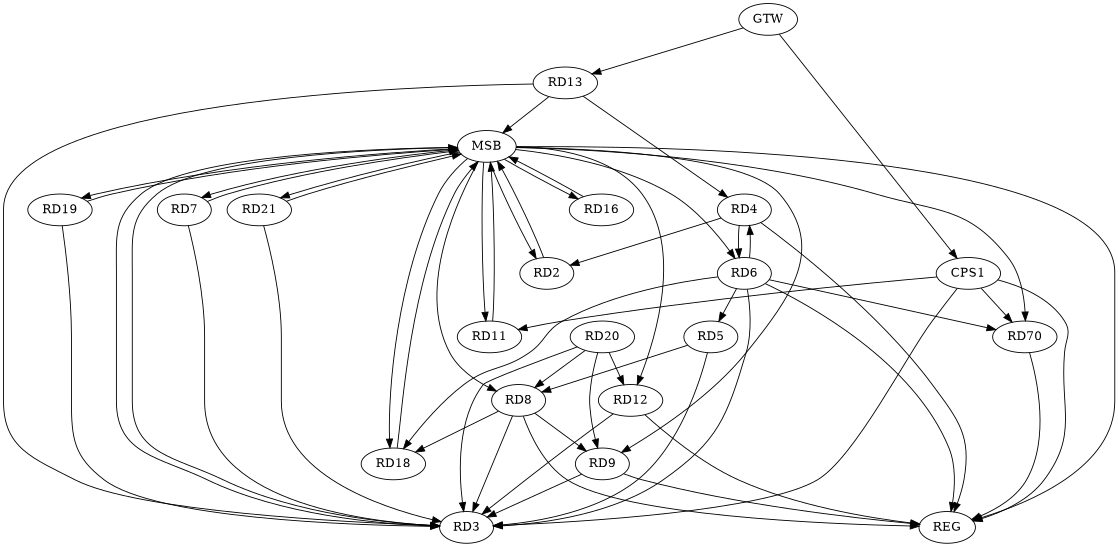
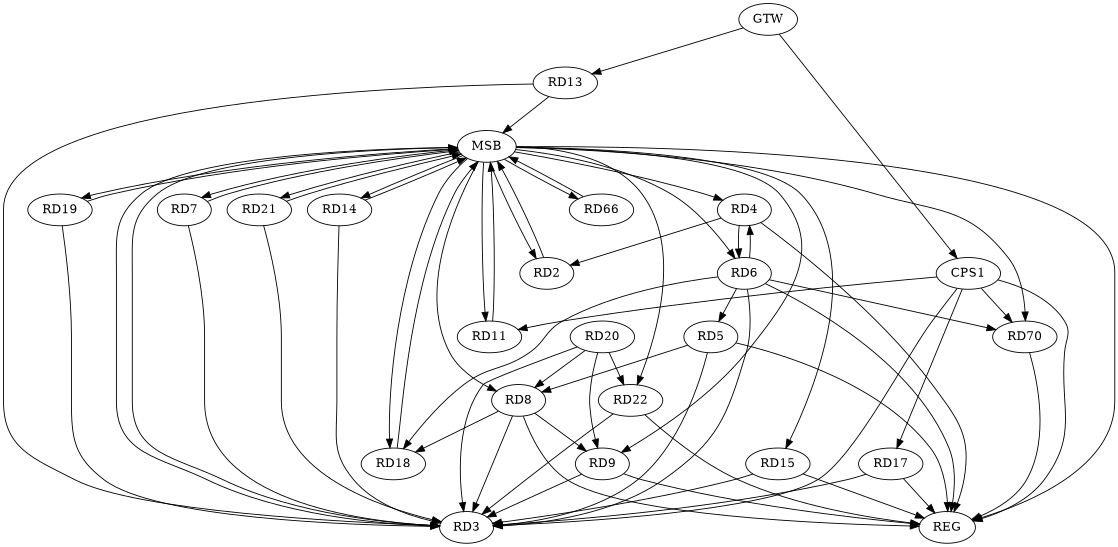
(648, 142) -> (660, 182)
none -> (340, 210)
(601, 210) -> (601, 210)
none -> (867, 394)
(631, 400) -> (631, 400)
none -> (778, 464)
none -> (891, 464)
